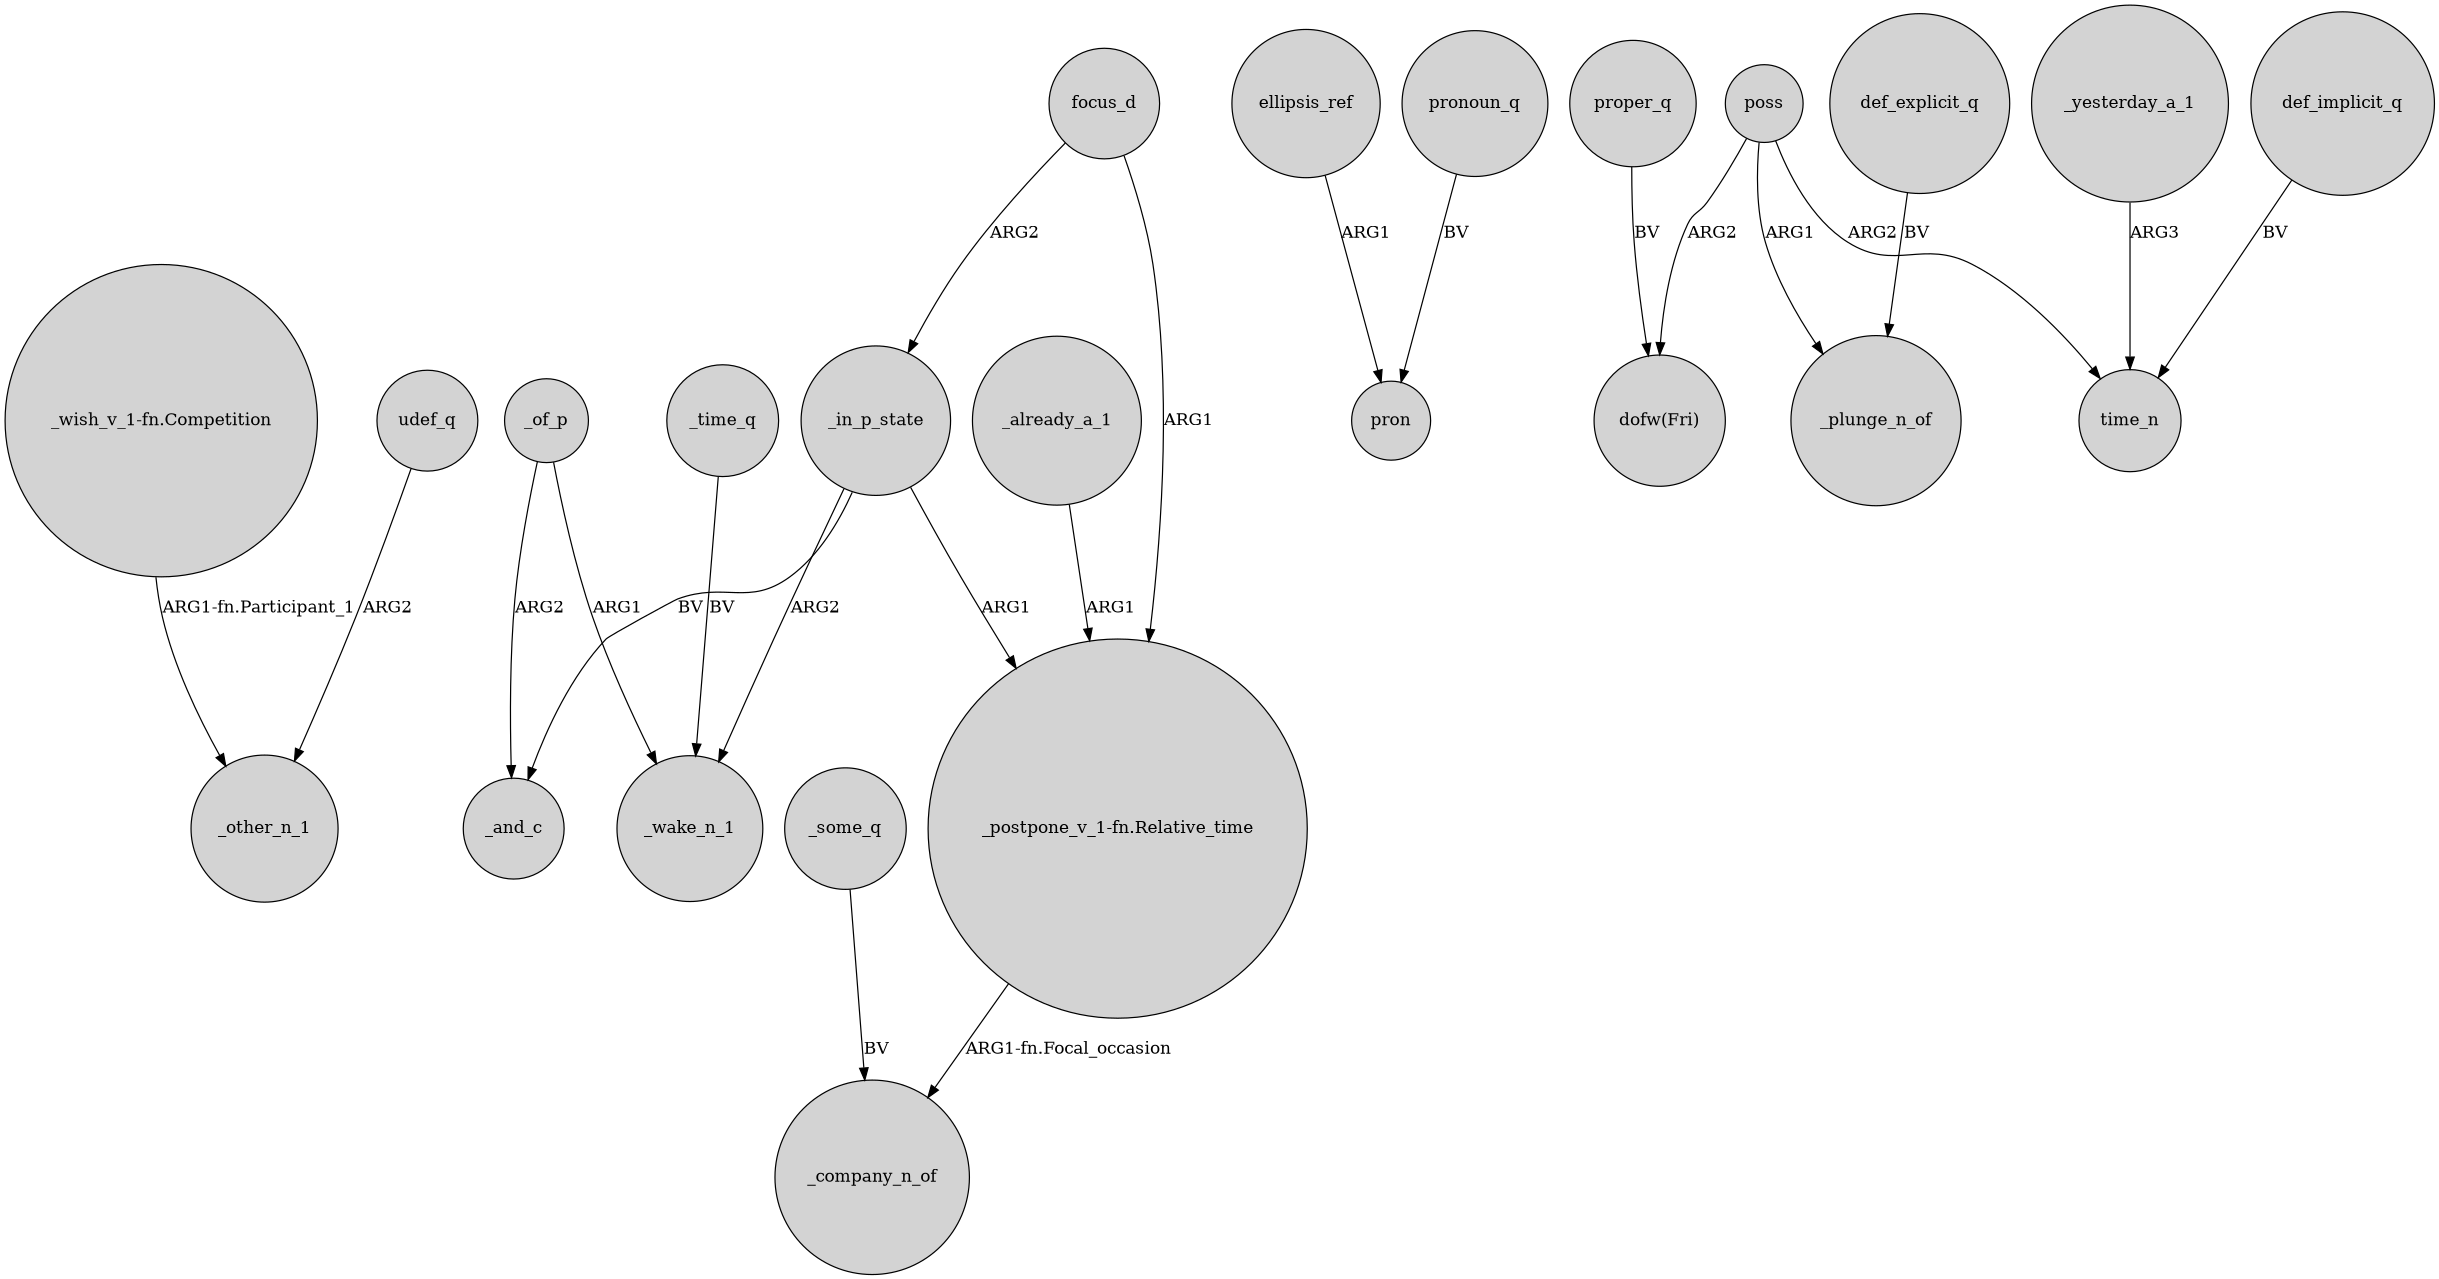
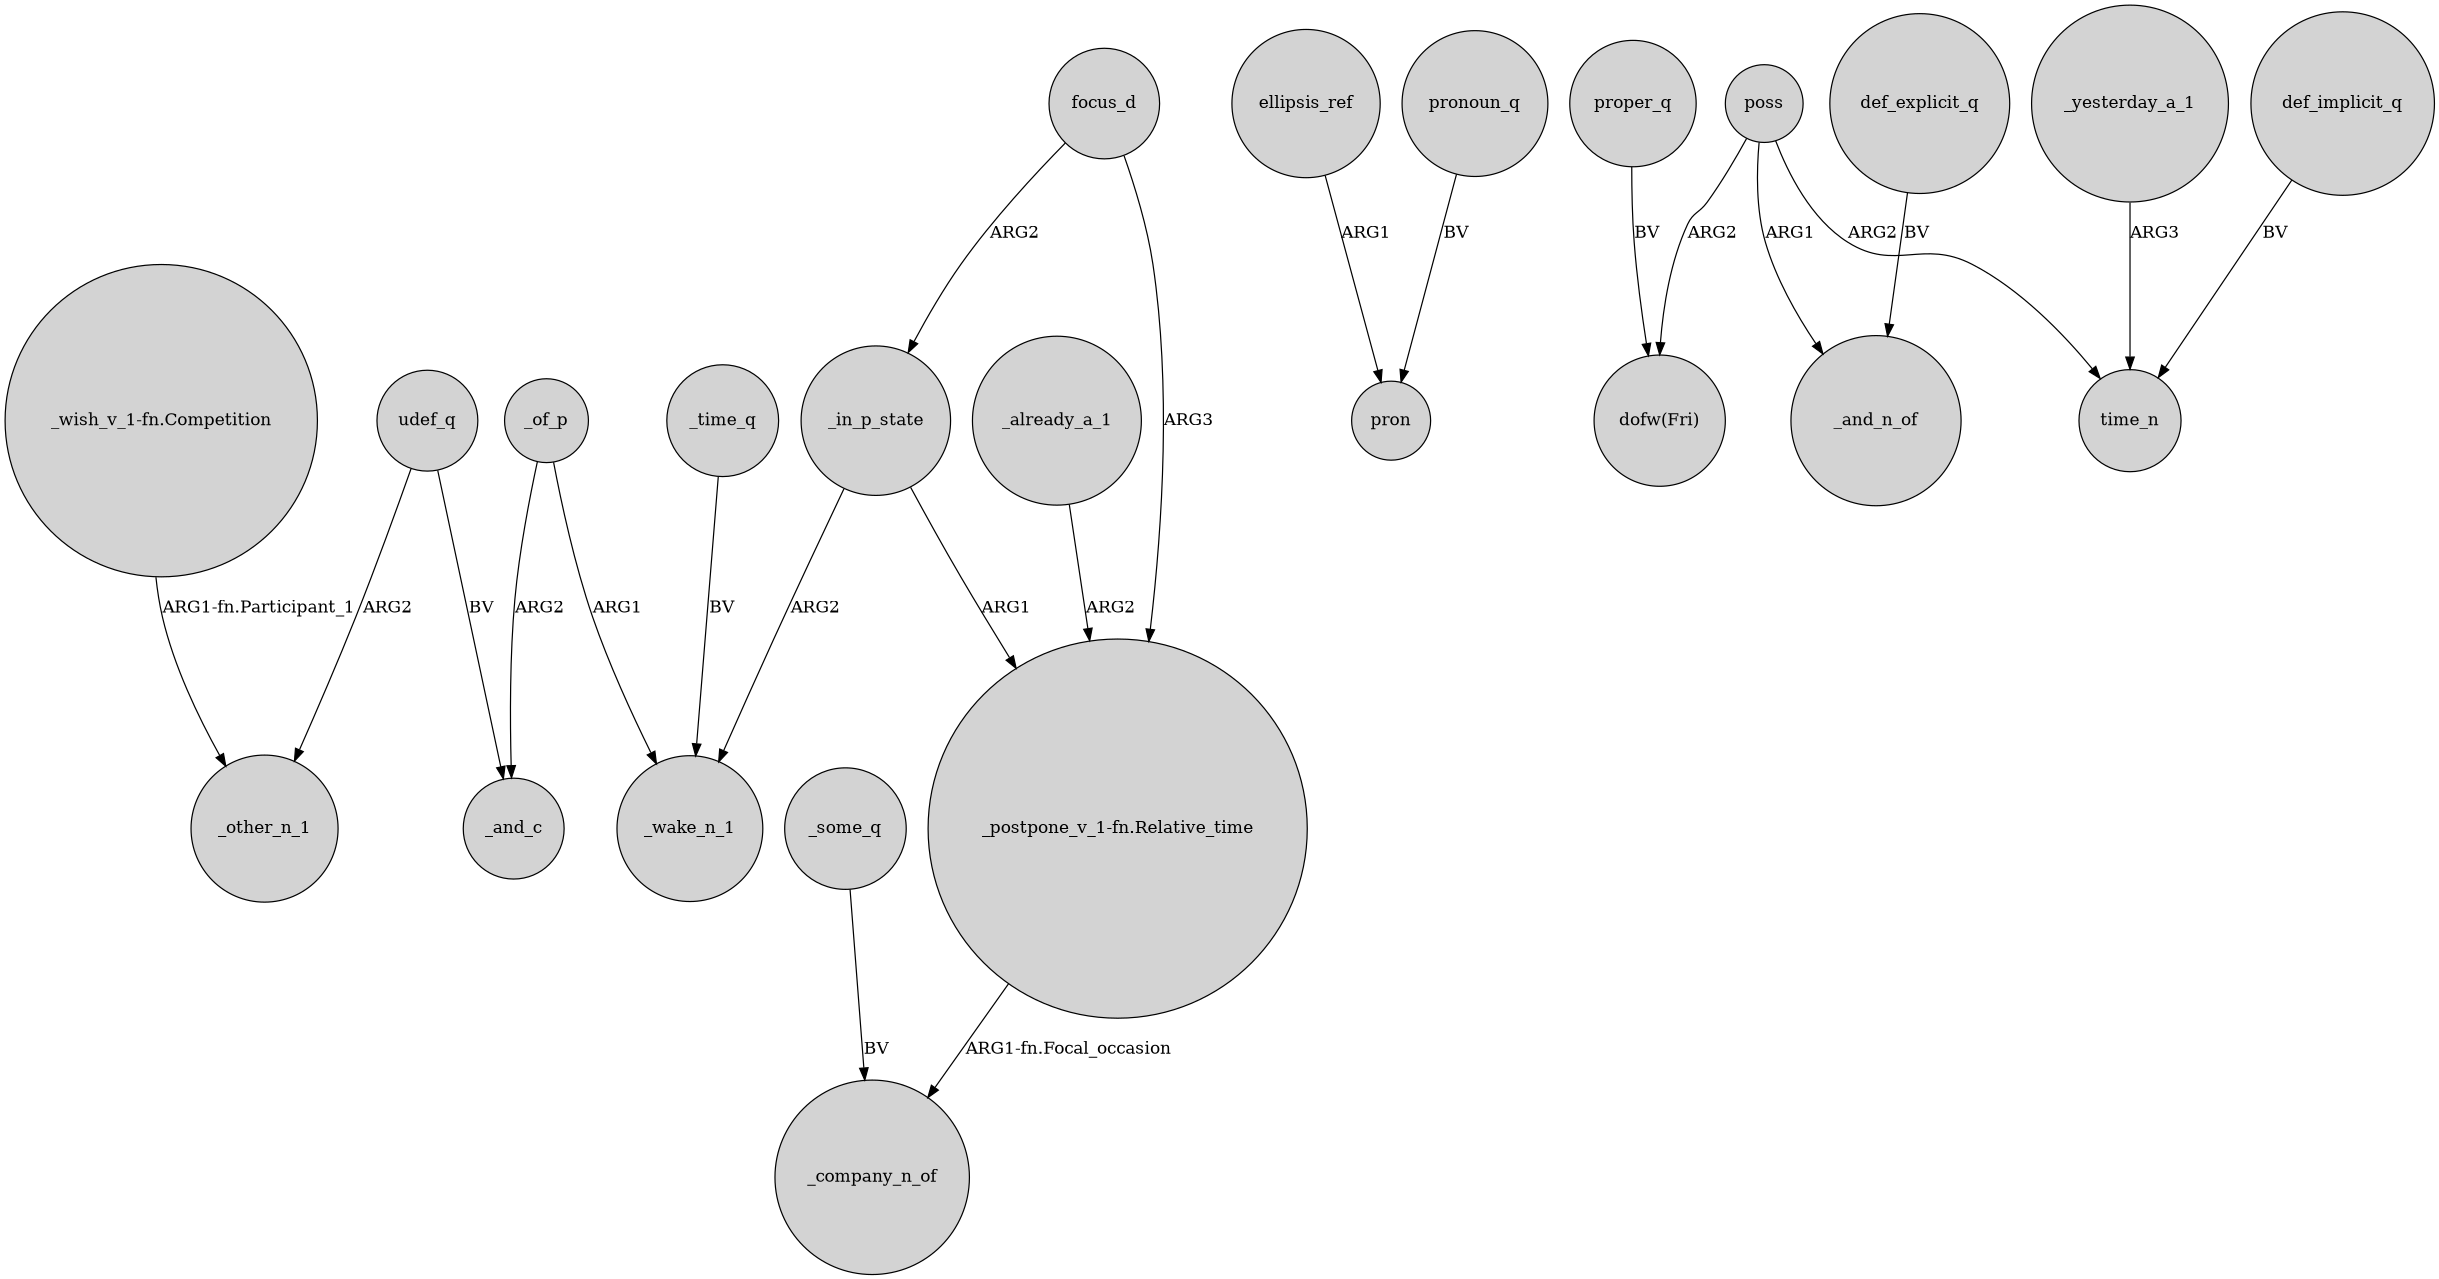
(1189, 421) -> (1189, 421)
(1876, 421) -> (1876, 421)
(674, 601) -> (469, 619)
(1111, 608) -> (1111, 608)
